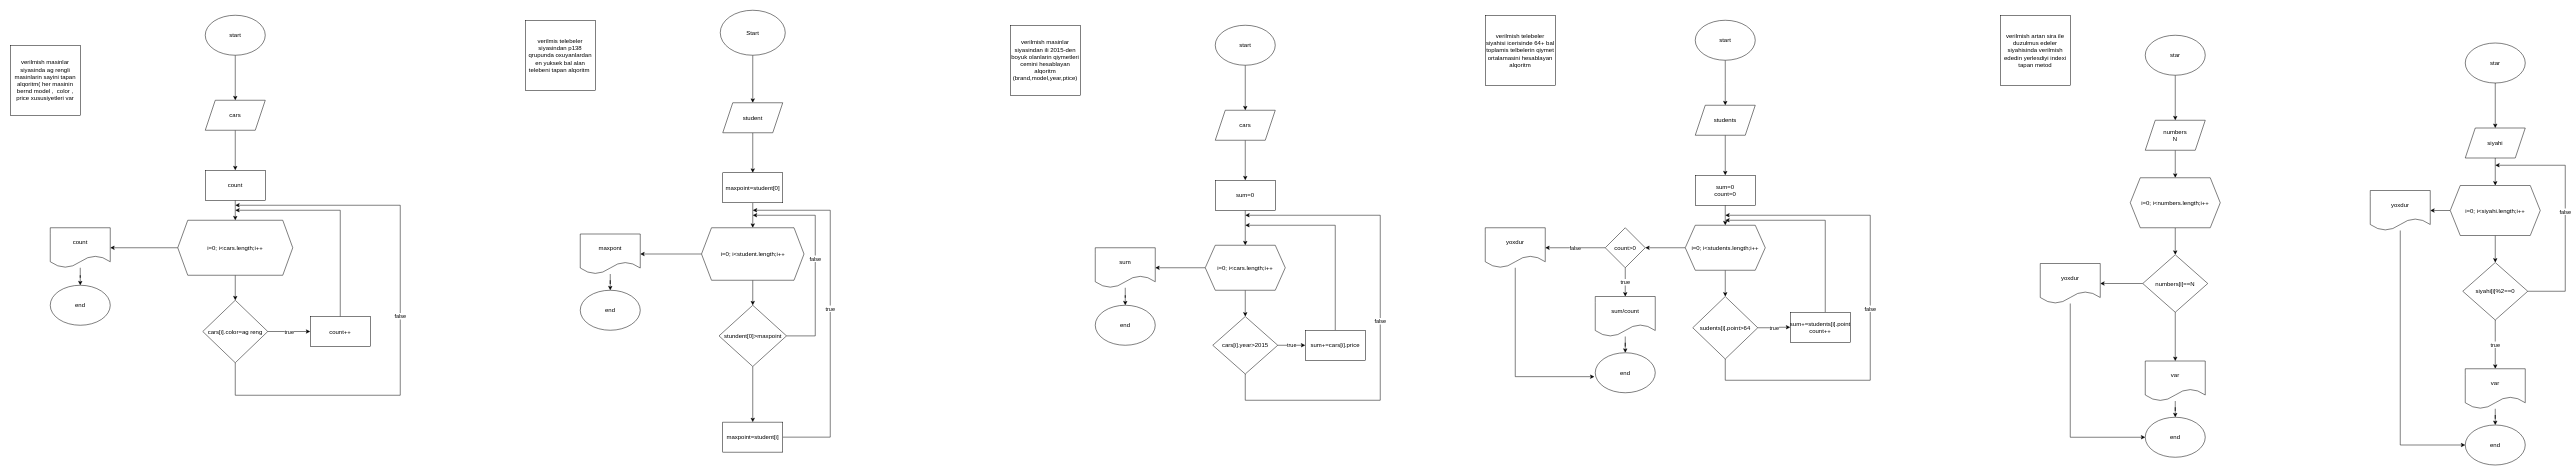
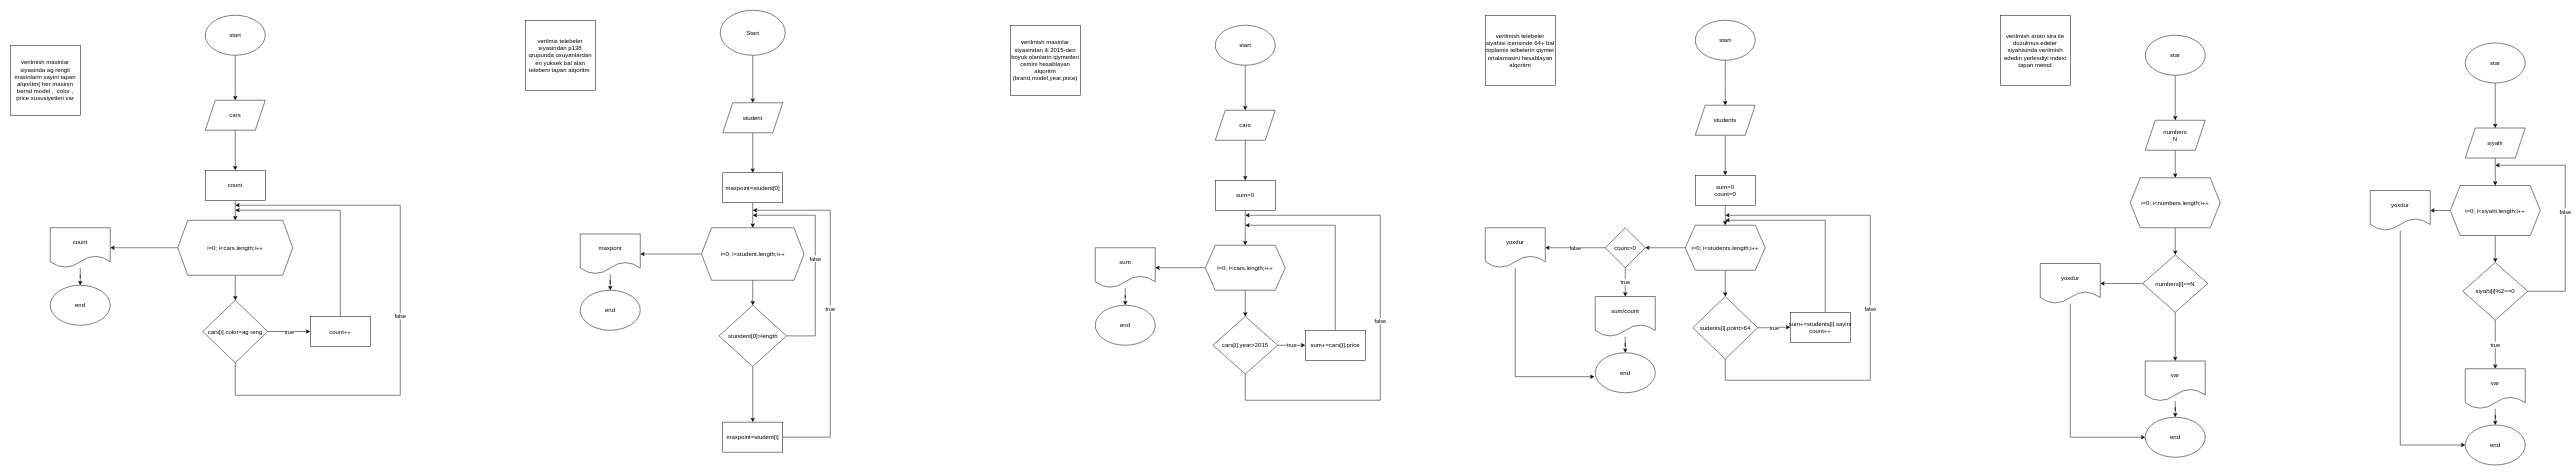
(1820, 327) -> (1820, 327)
(753, 336) -> (753, 336)
